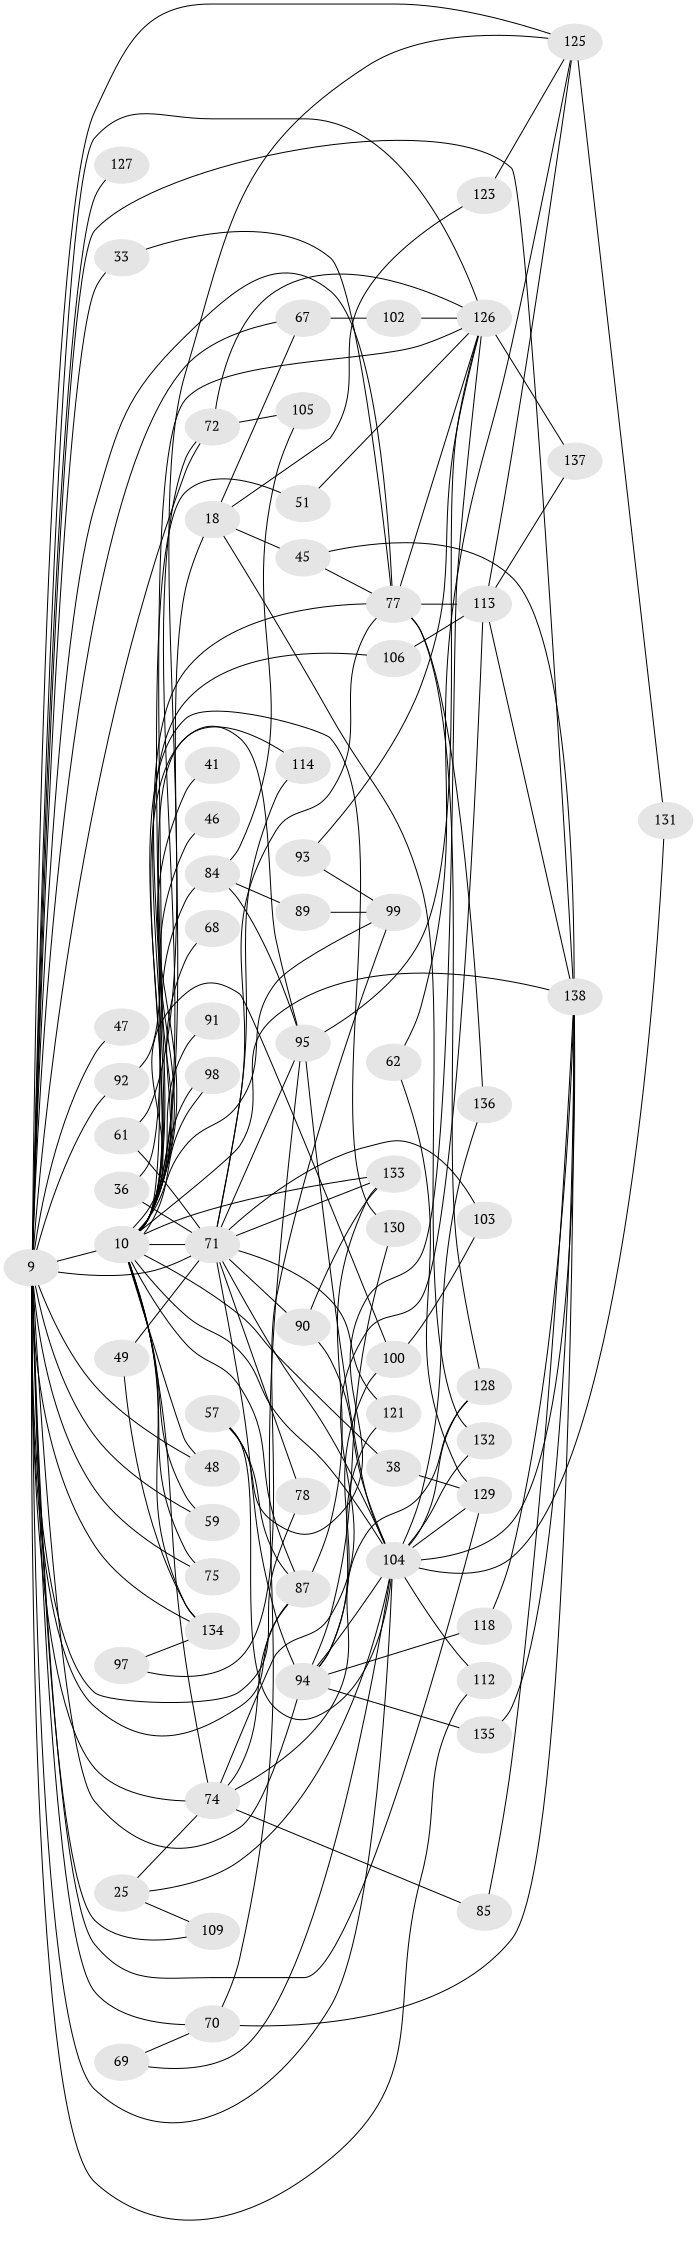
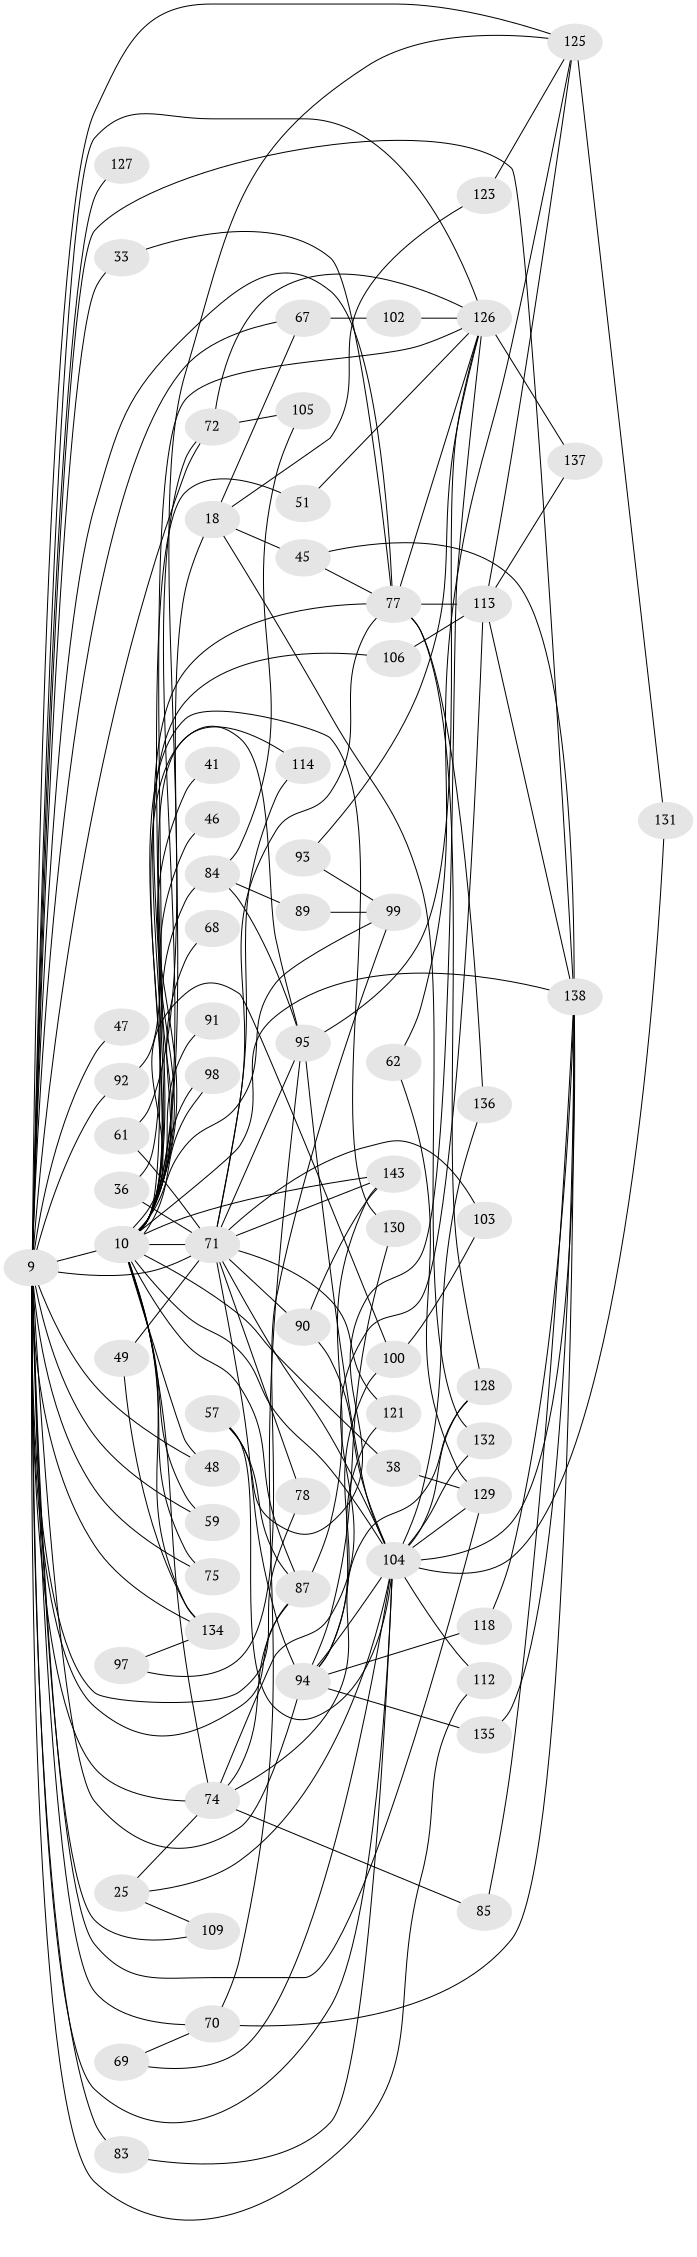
(394, 1174) -> (394, 1174)
none -> (122, 2155)
